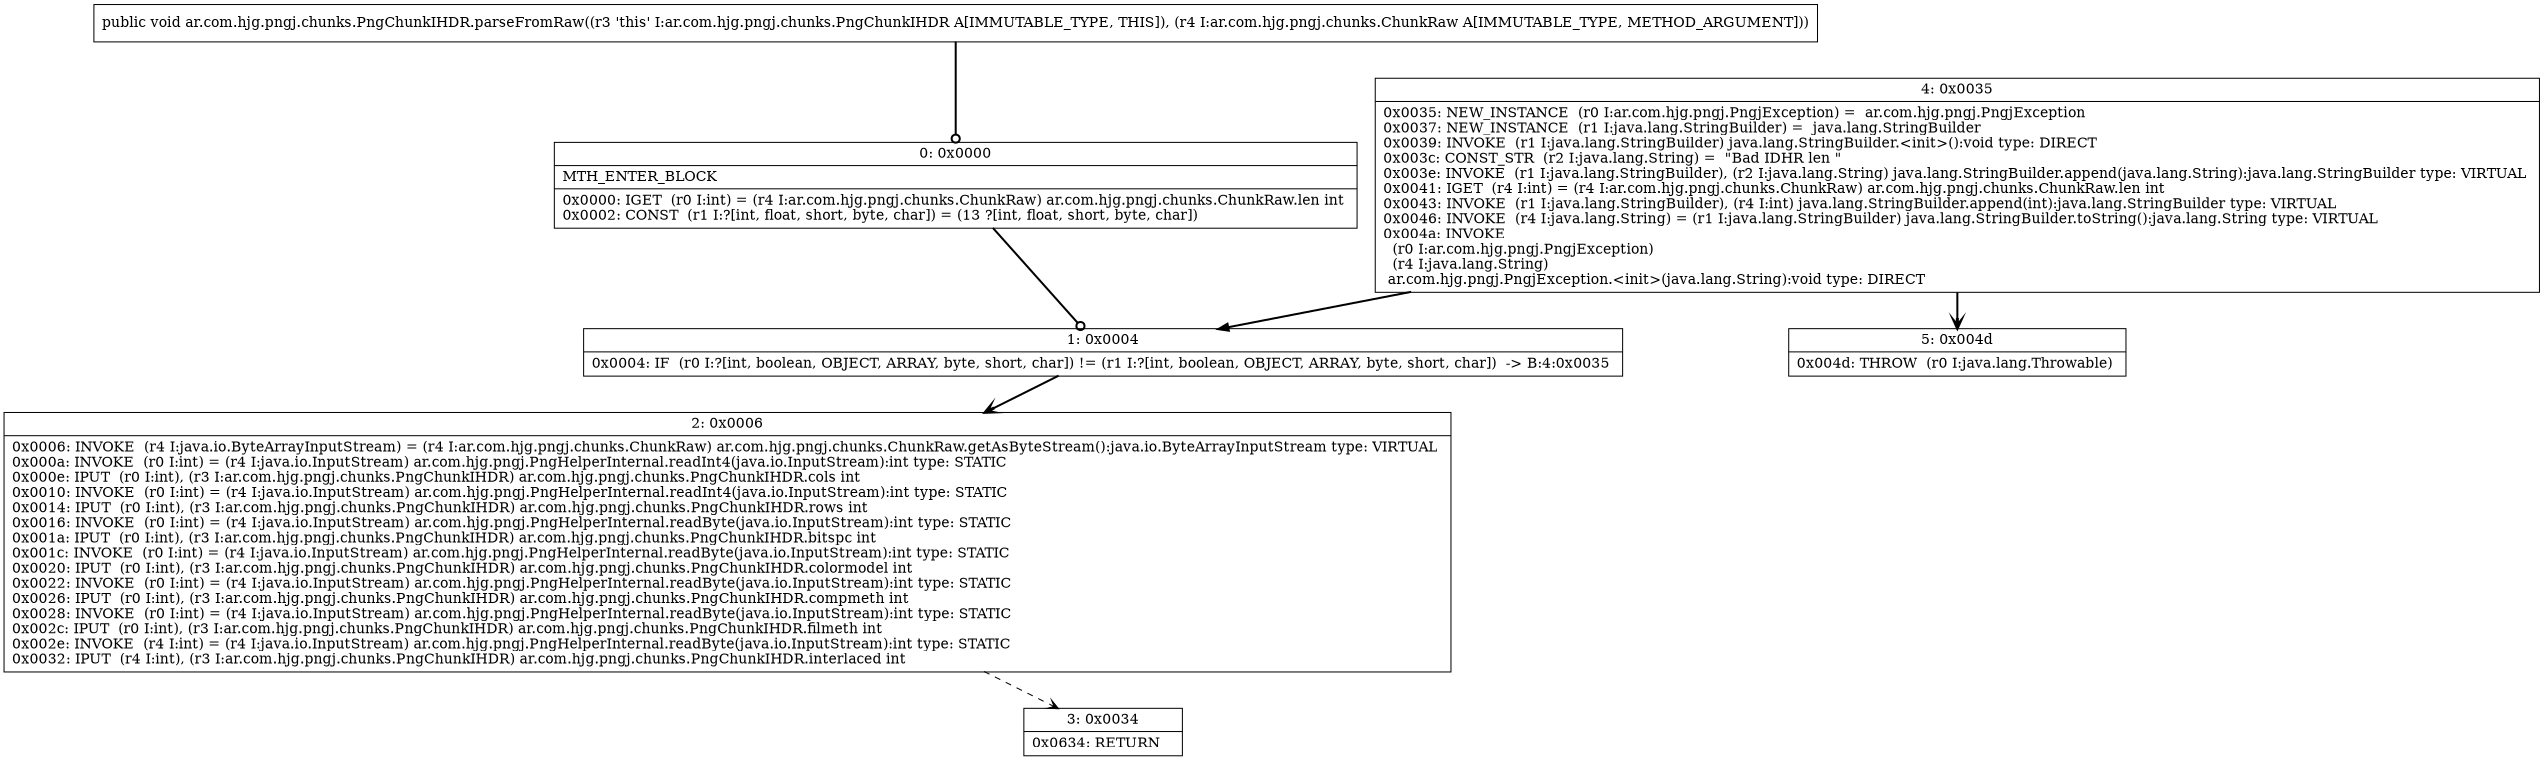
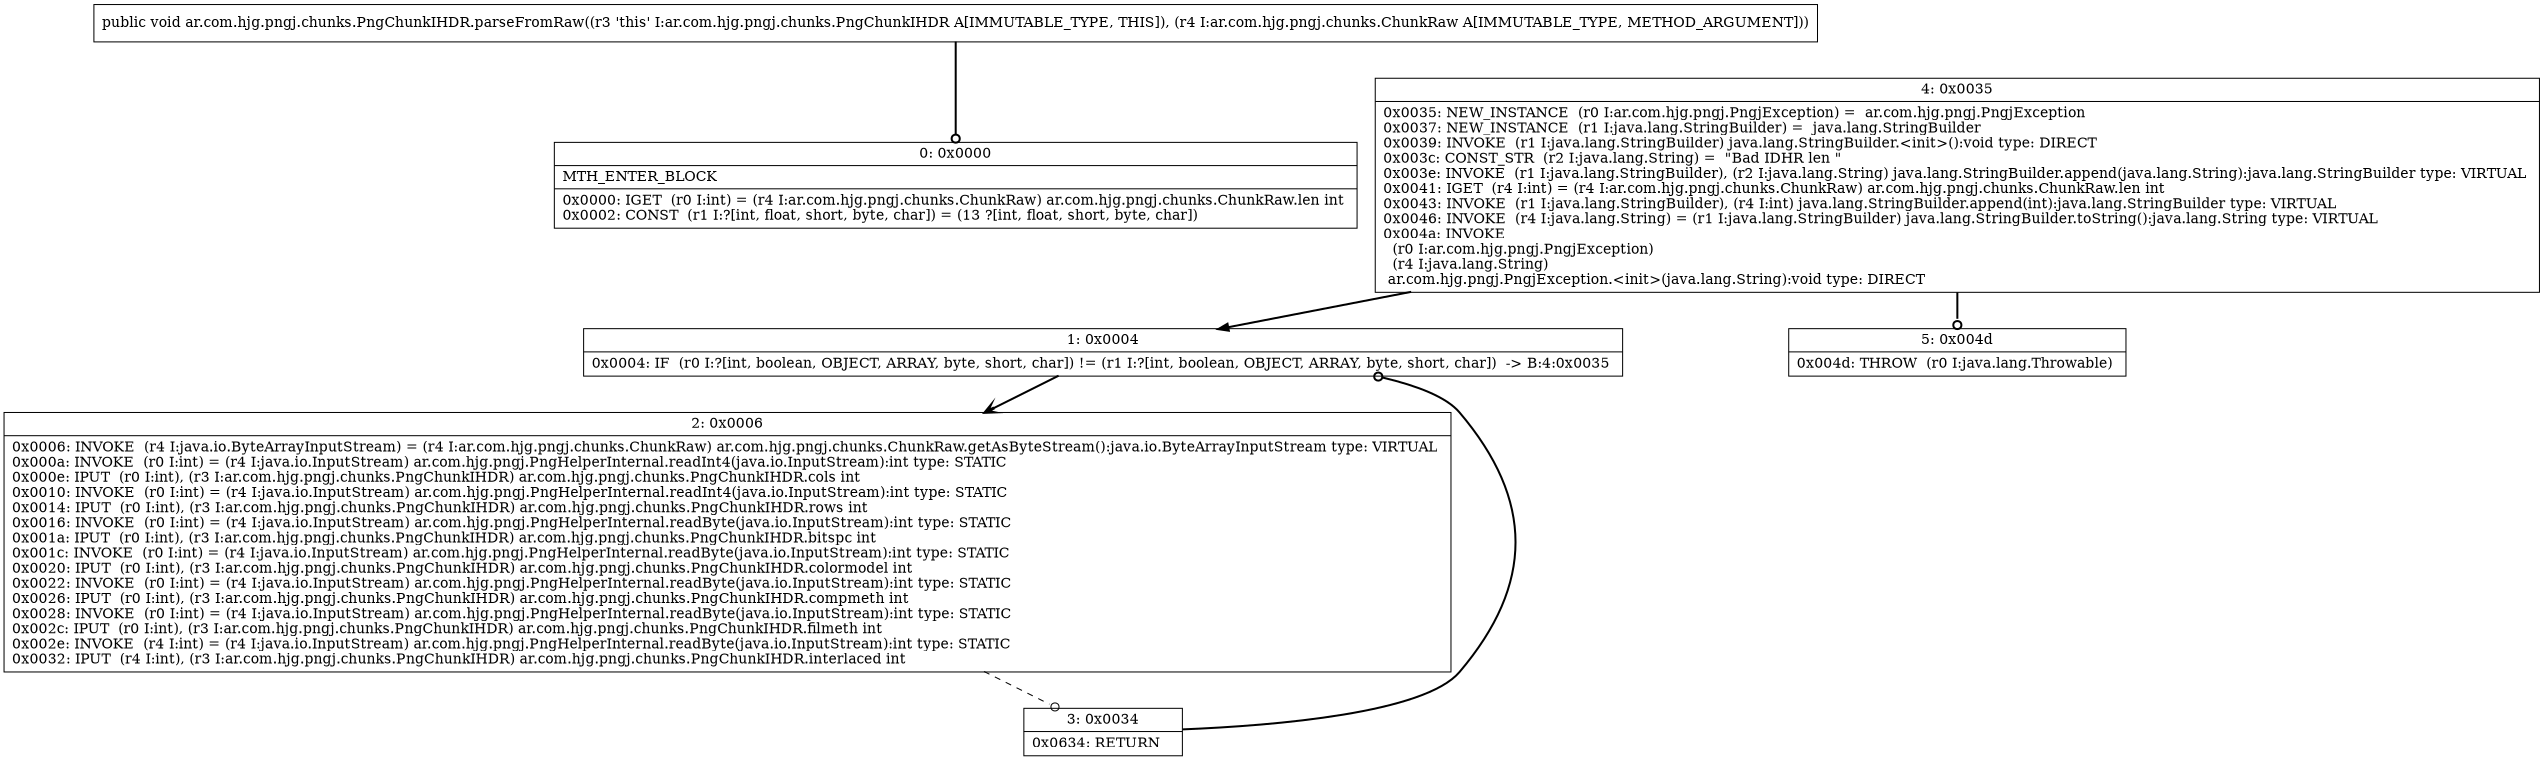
(1035, 275) -> (1485, 637)
(1957, 306) -> (1957, 306)
(1017, 688) -> (1017, 688)
